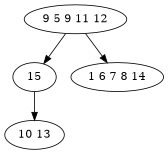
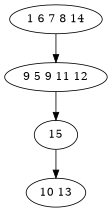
(94, 45) -> (56, 44)
